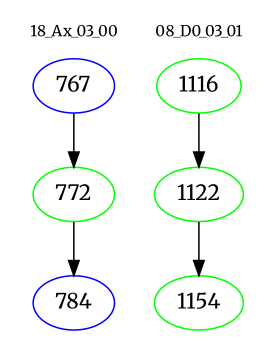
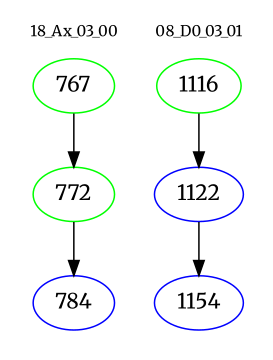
(74, 86) -> (74, 86)
(199, 194) -> (199, 194)
(199, 303) -> (199, 303)
